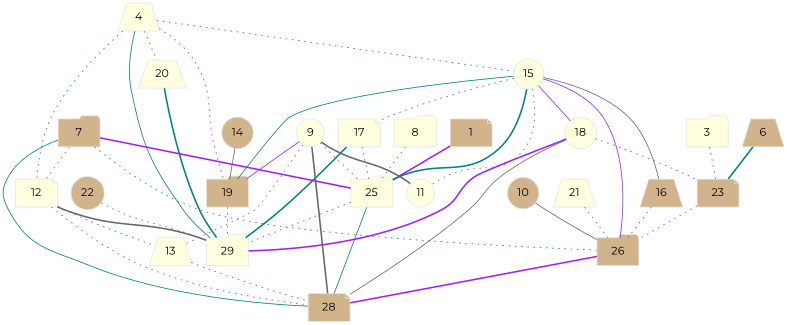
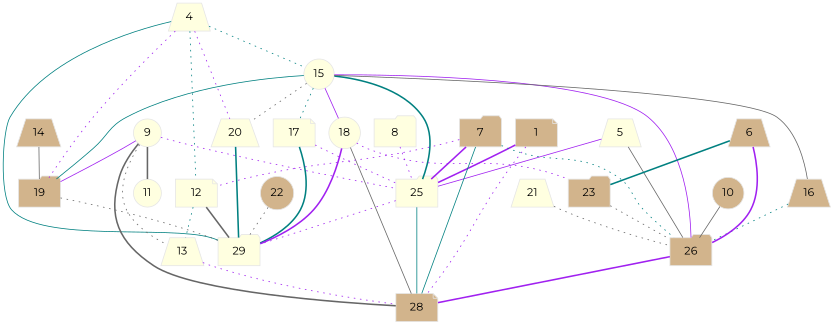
(237, 133) -> (39, 133)
none -> (620, 133)
(707, 133) -> none
(525, 148) -> (279, 103)
(58, 163) -> (332, 163)
(718, 193) -> (589, 193)
none -> (753, 204)
(172, 277) -> (476, 220)
